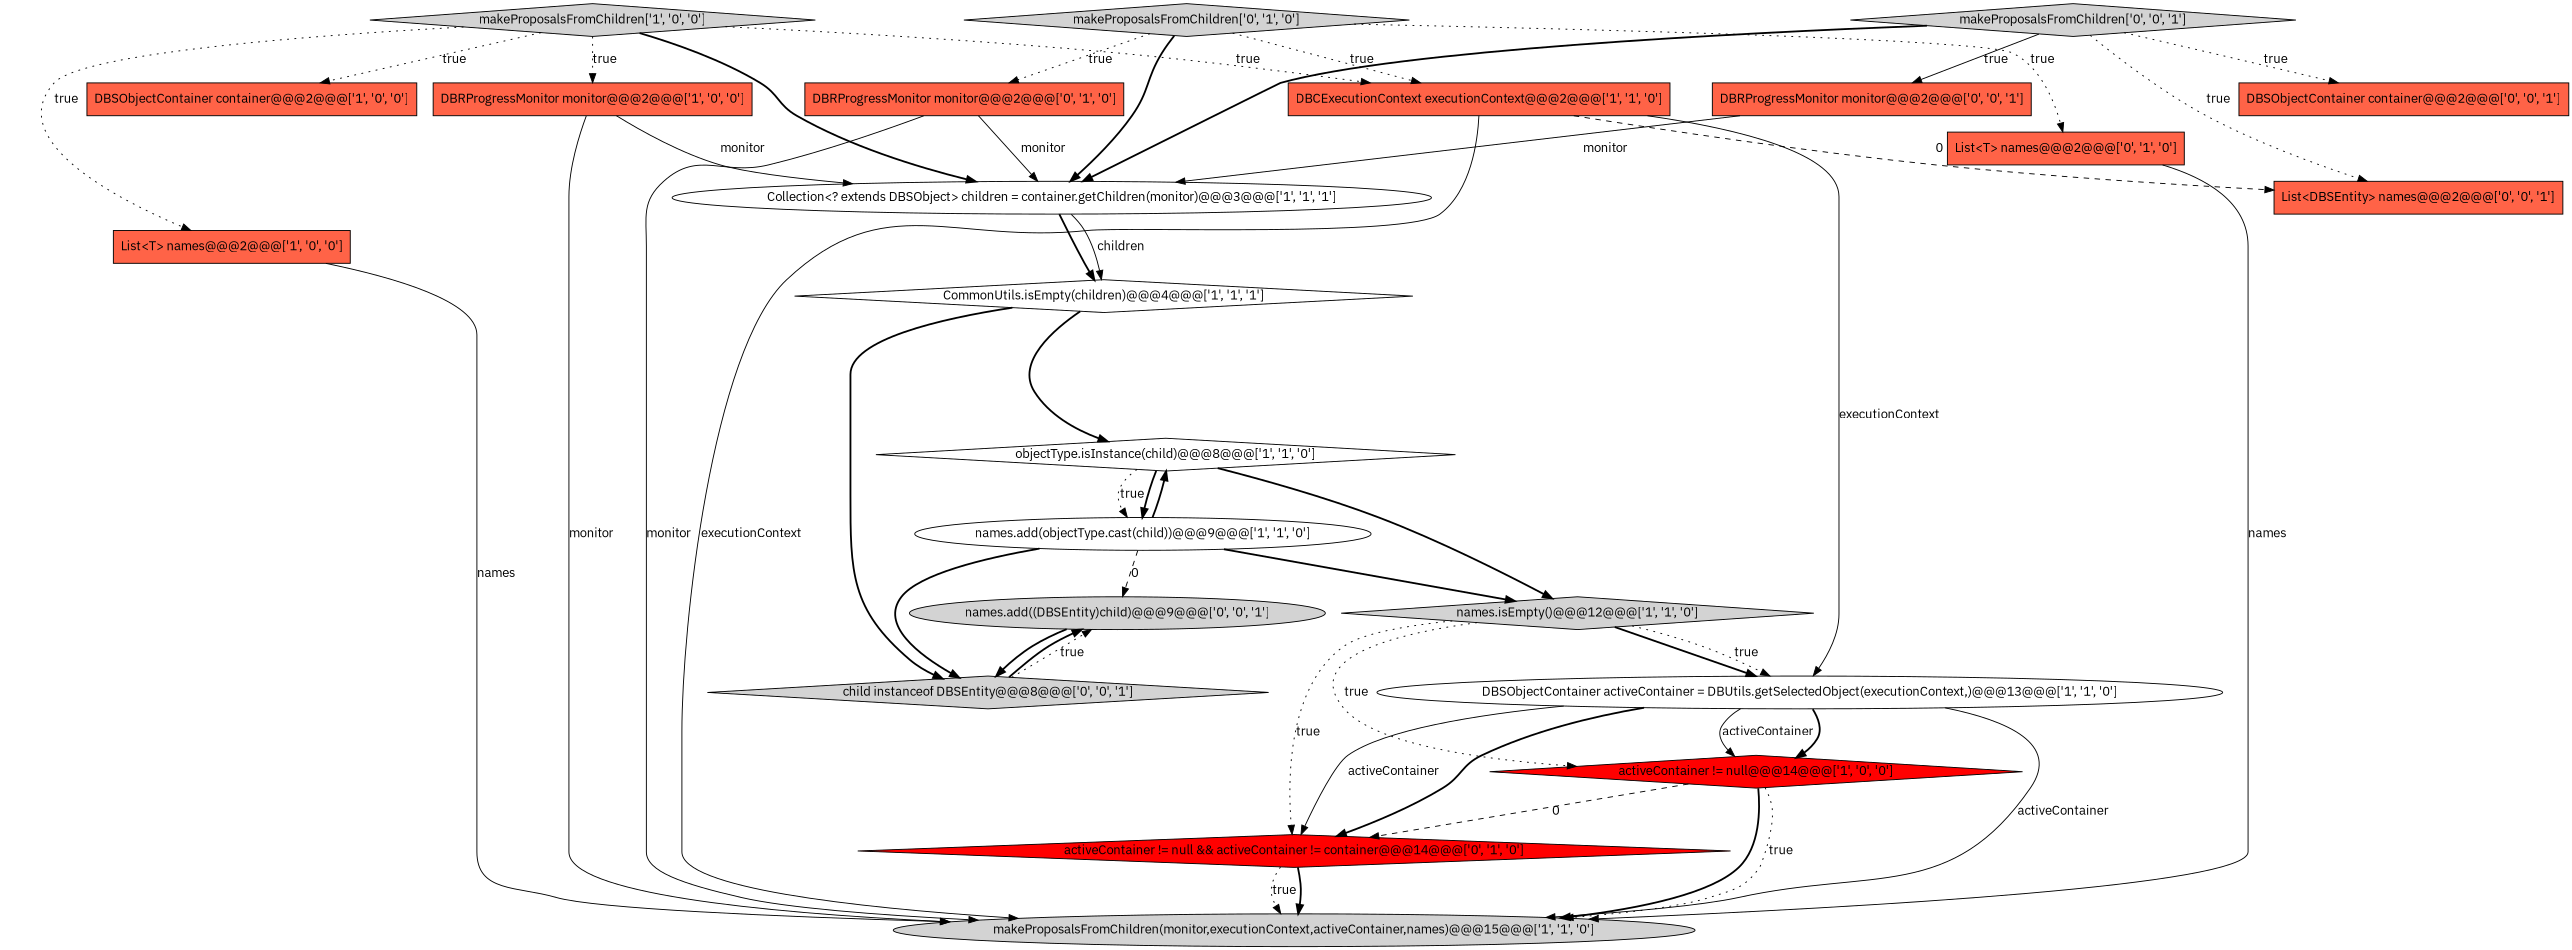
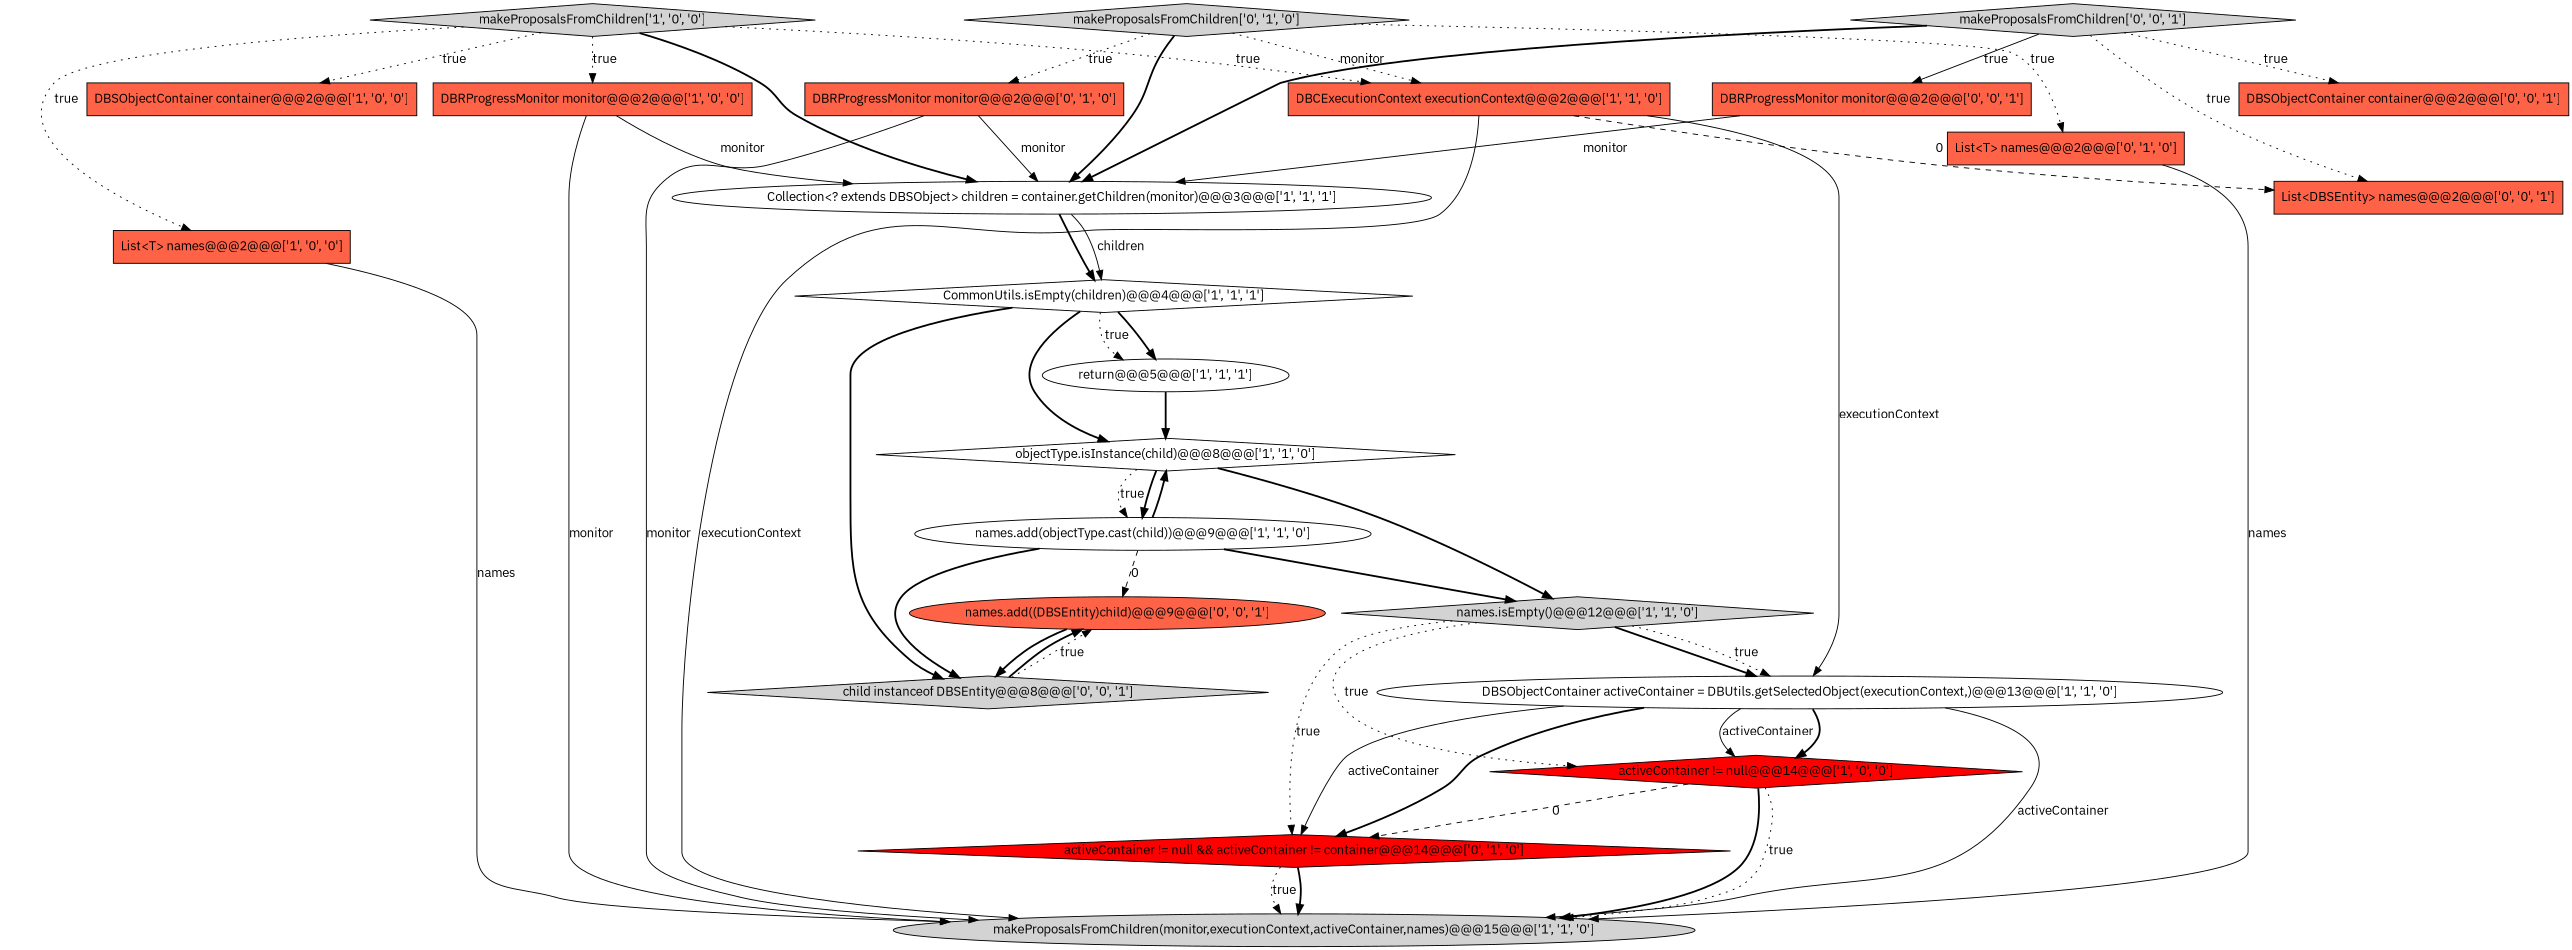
(1362, 60) -> (1362, 60)
none -> (1166, 375)
(1117, 613) -> (1117, 613)
